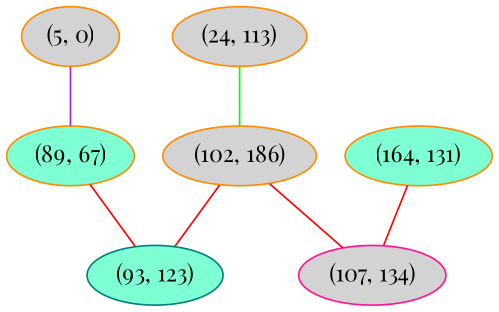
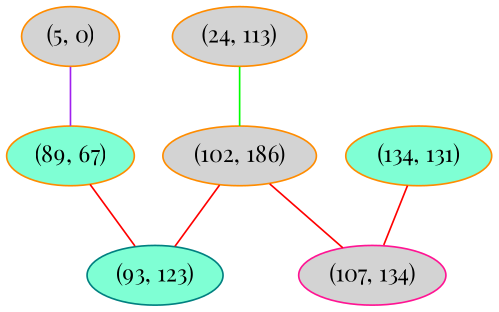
(419, 156) -> (419, 156)
